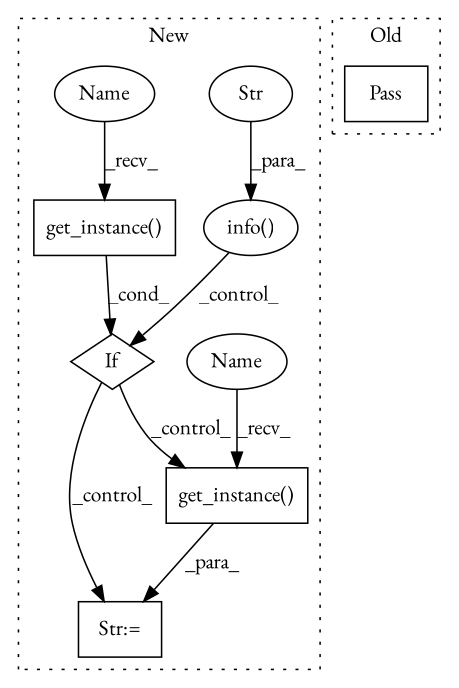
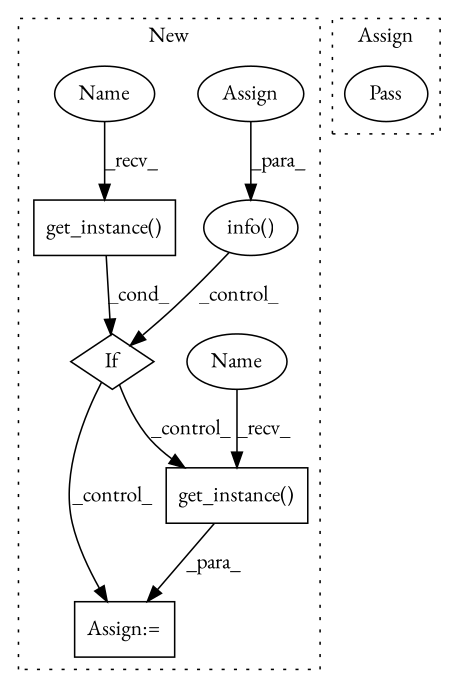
(386, 36) -> (386, 36)
(251, 94) -> (251, 94)
(386, 94) -> (386, 94)
(120, 629) -> (125, 629)
